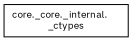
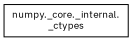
(66, 21) -> (66, 21)
